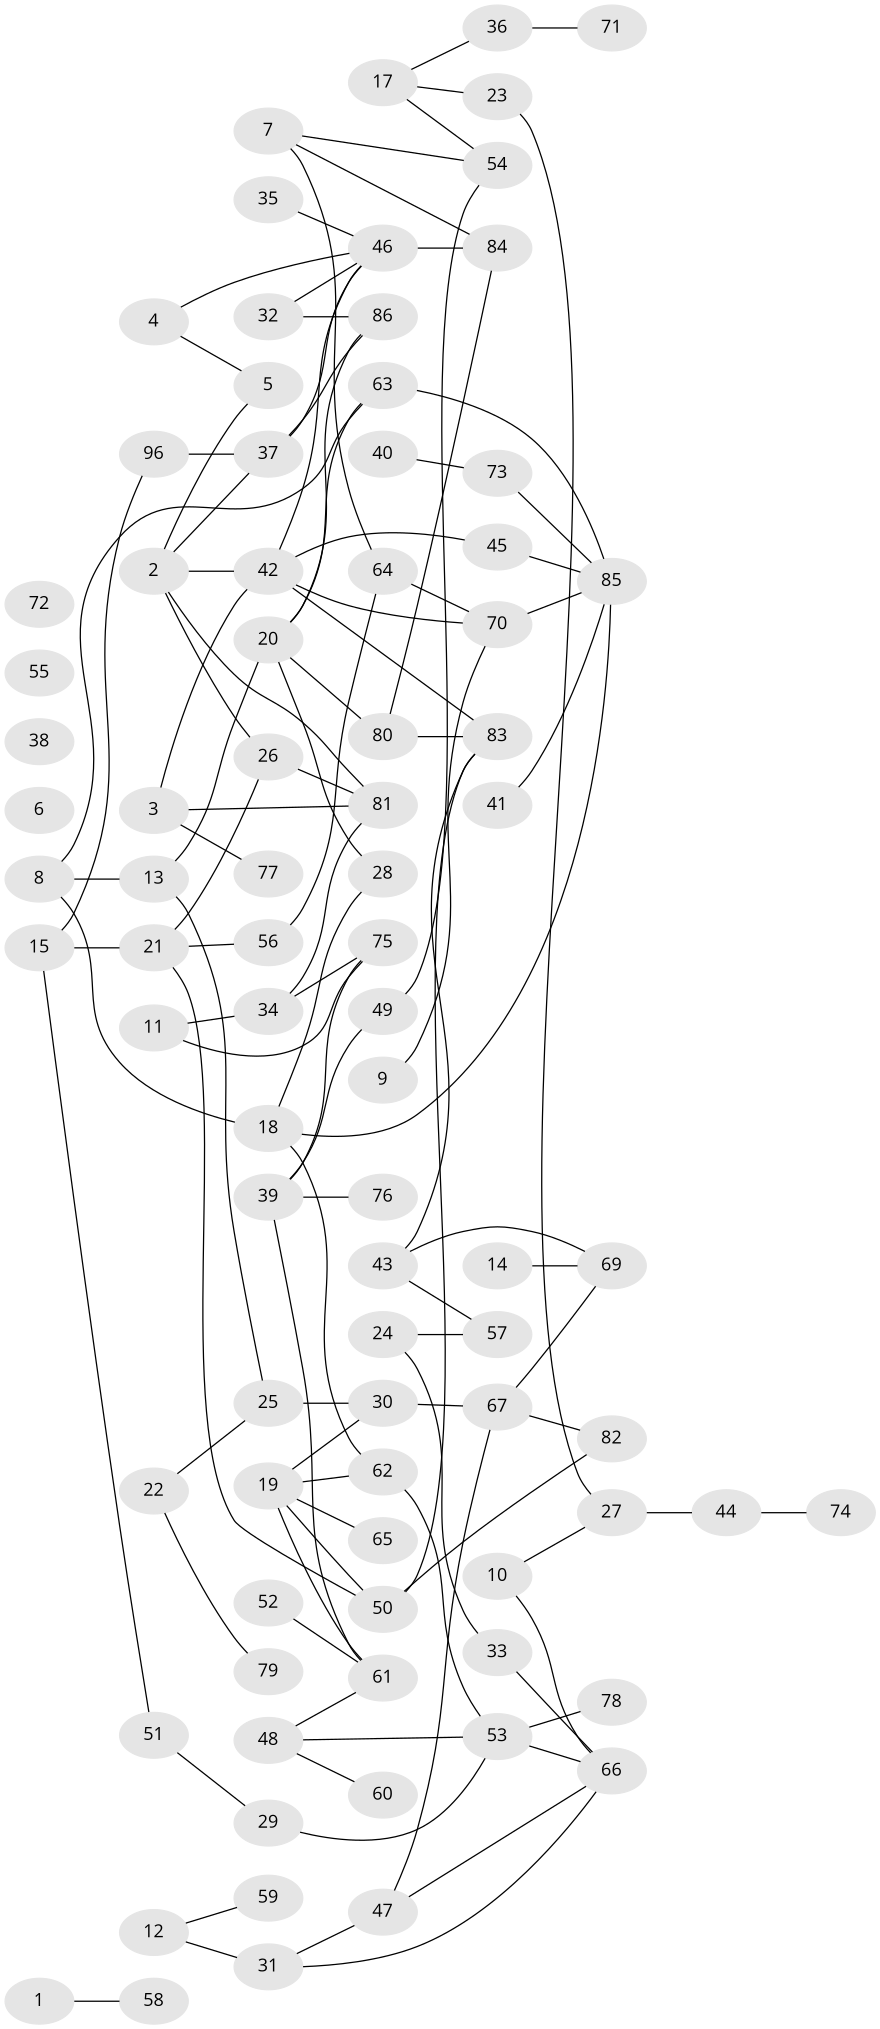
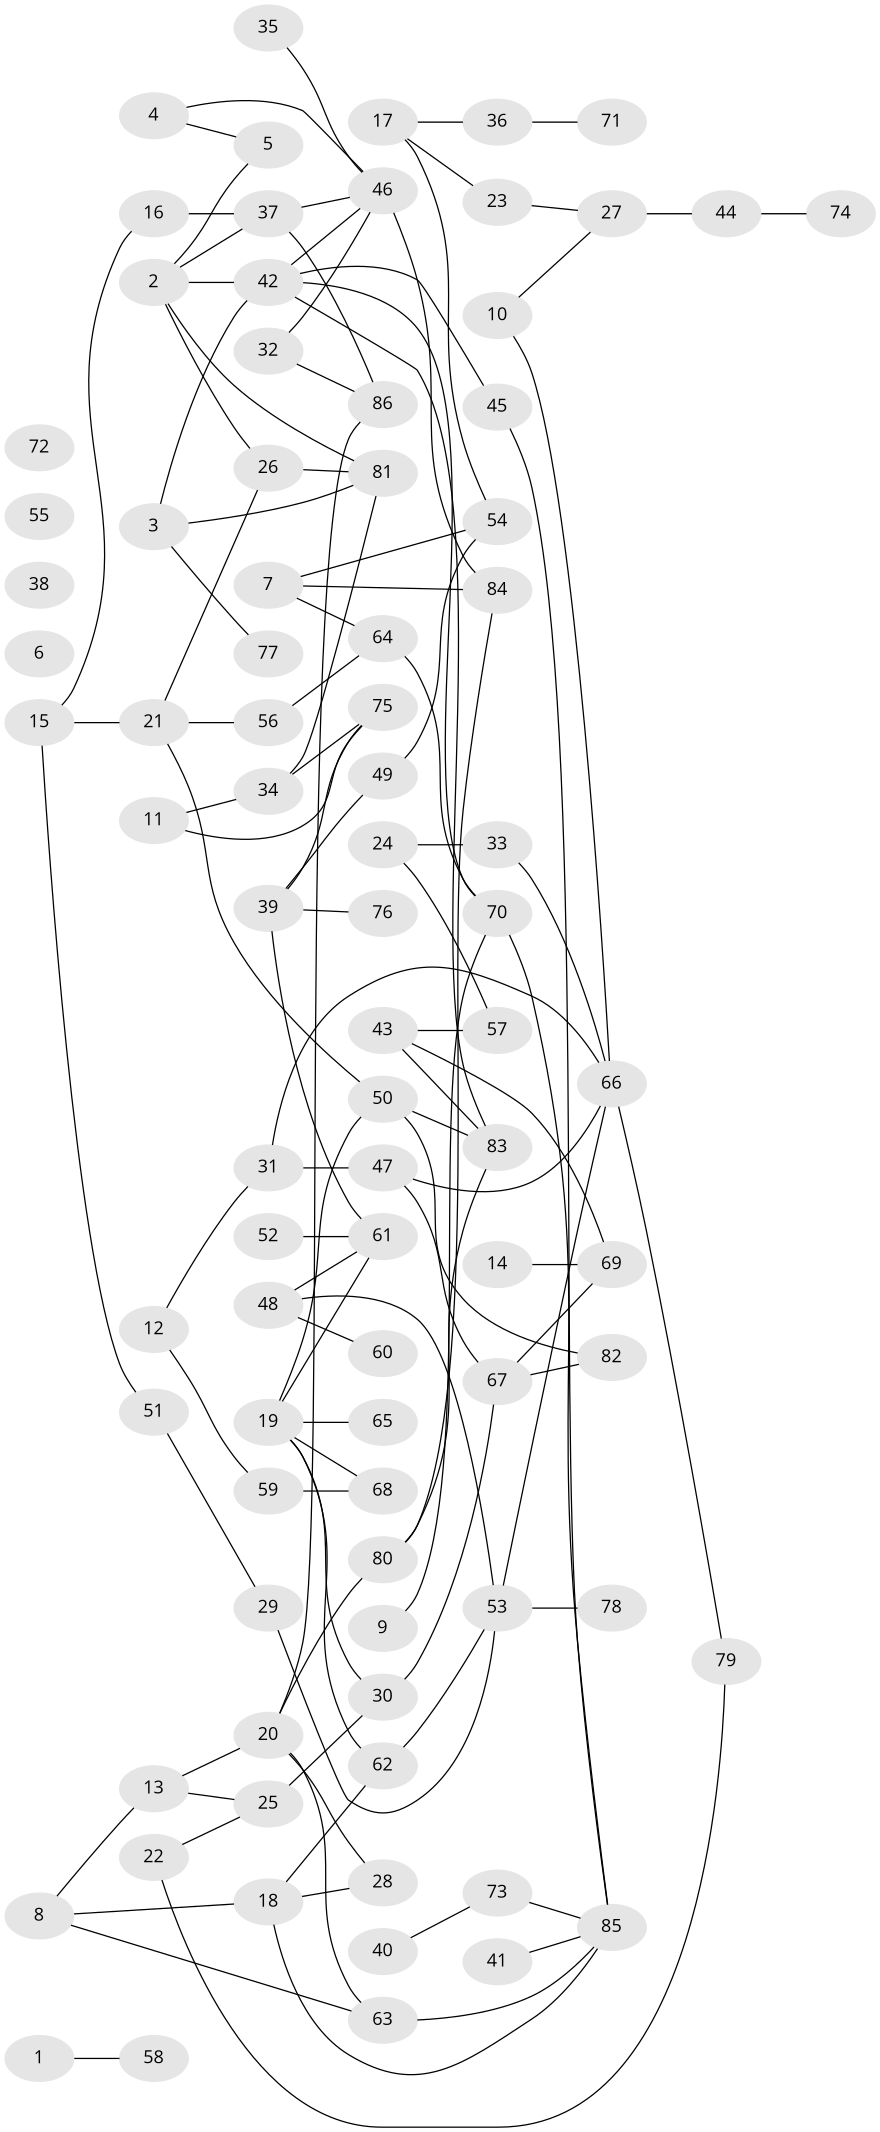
(154, 454) -> (154, 214)
none -> (674, 1372)
none -> (383, 1491)
